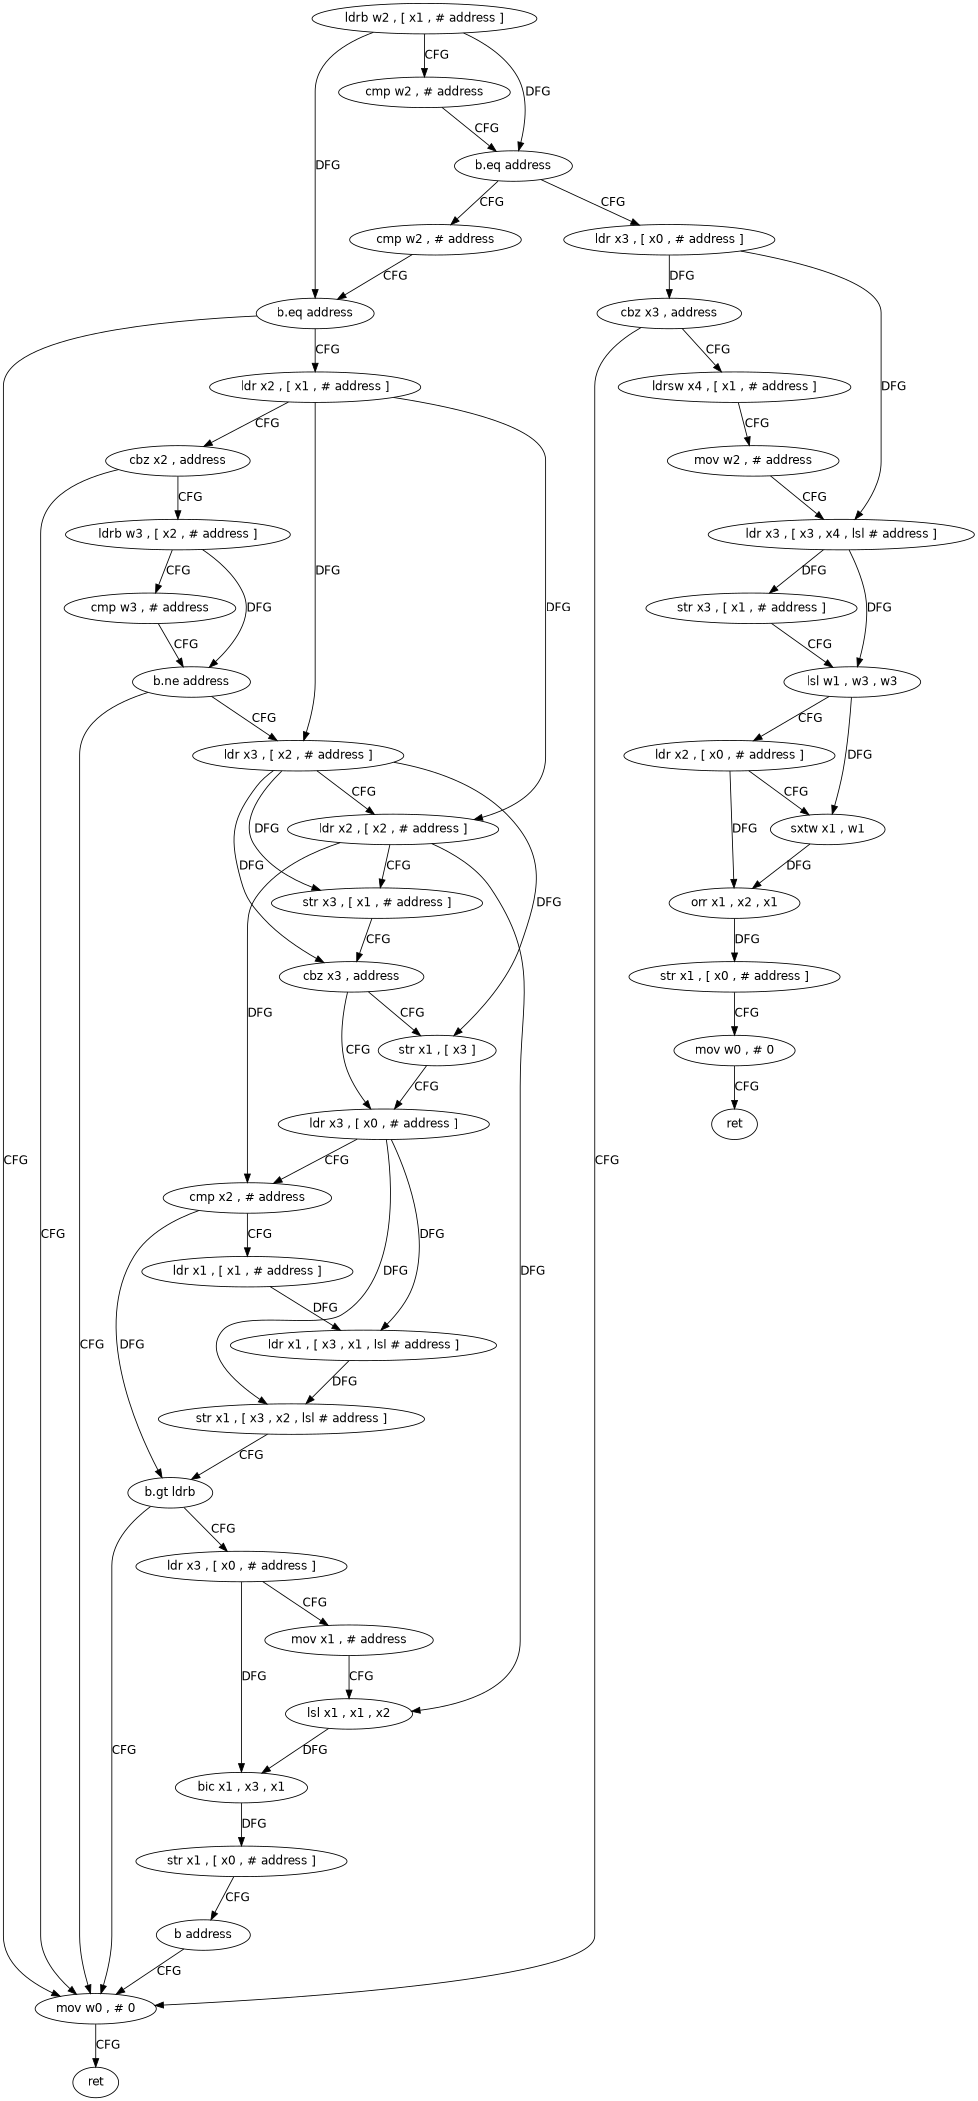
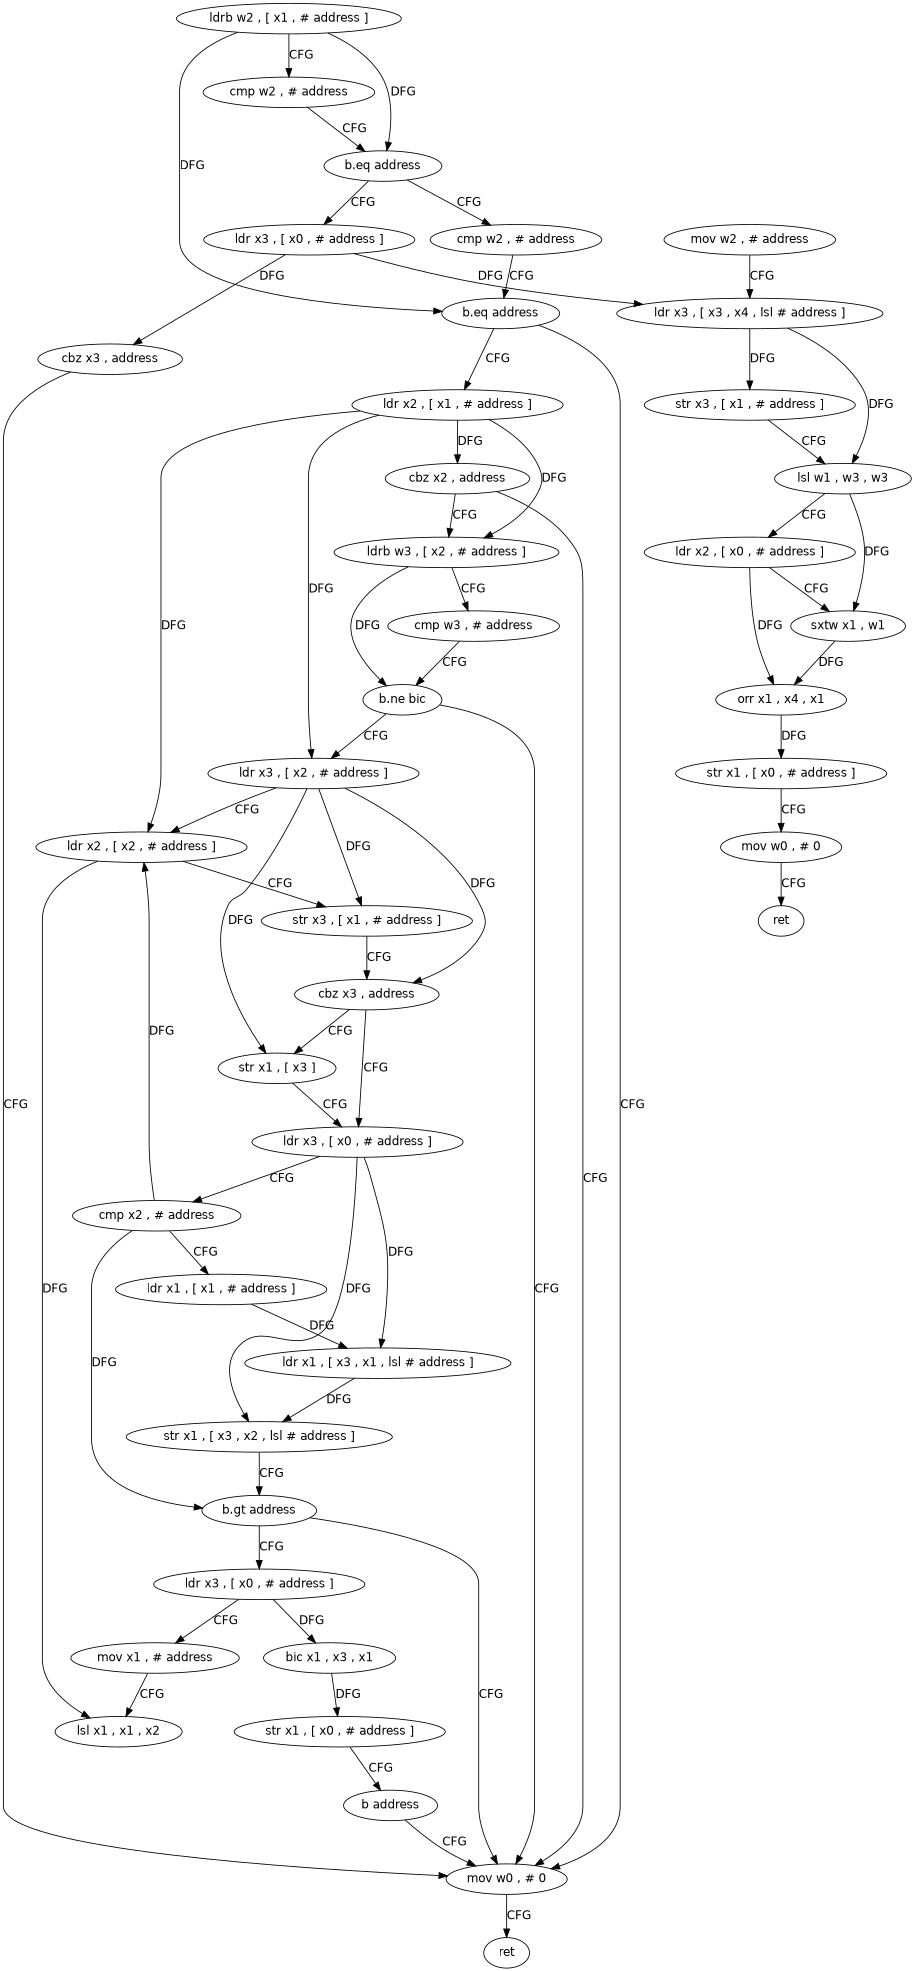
(735, 387) -> none
(267, 424) -> (470, 442)
none -> (542, 476)
(191, 682) -> (402, 700)
(735, 903) -> (781, 700)
(247, 984) -> (149, 1036)
(170, 1493) -> (259, 1511)
(299, 1748) -> none
